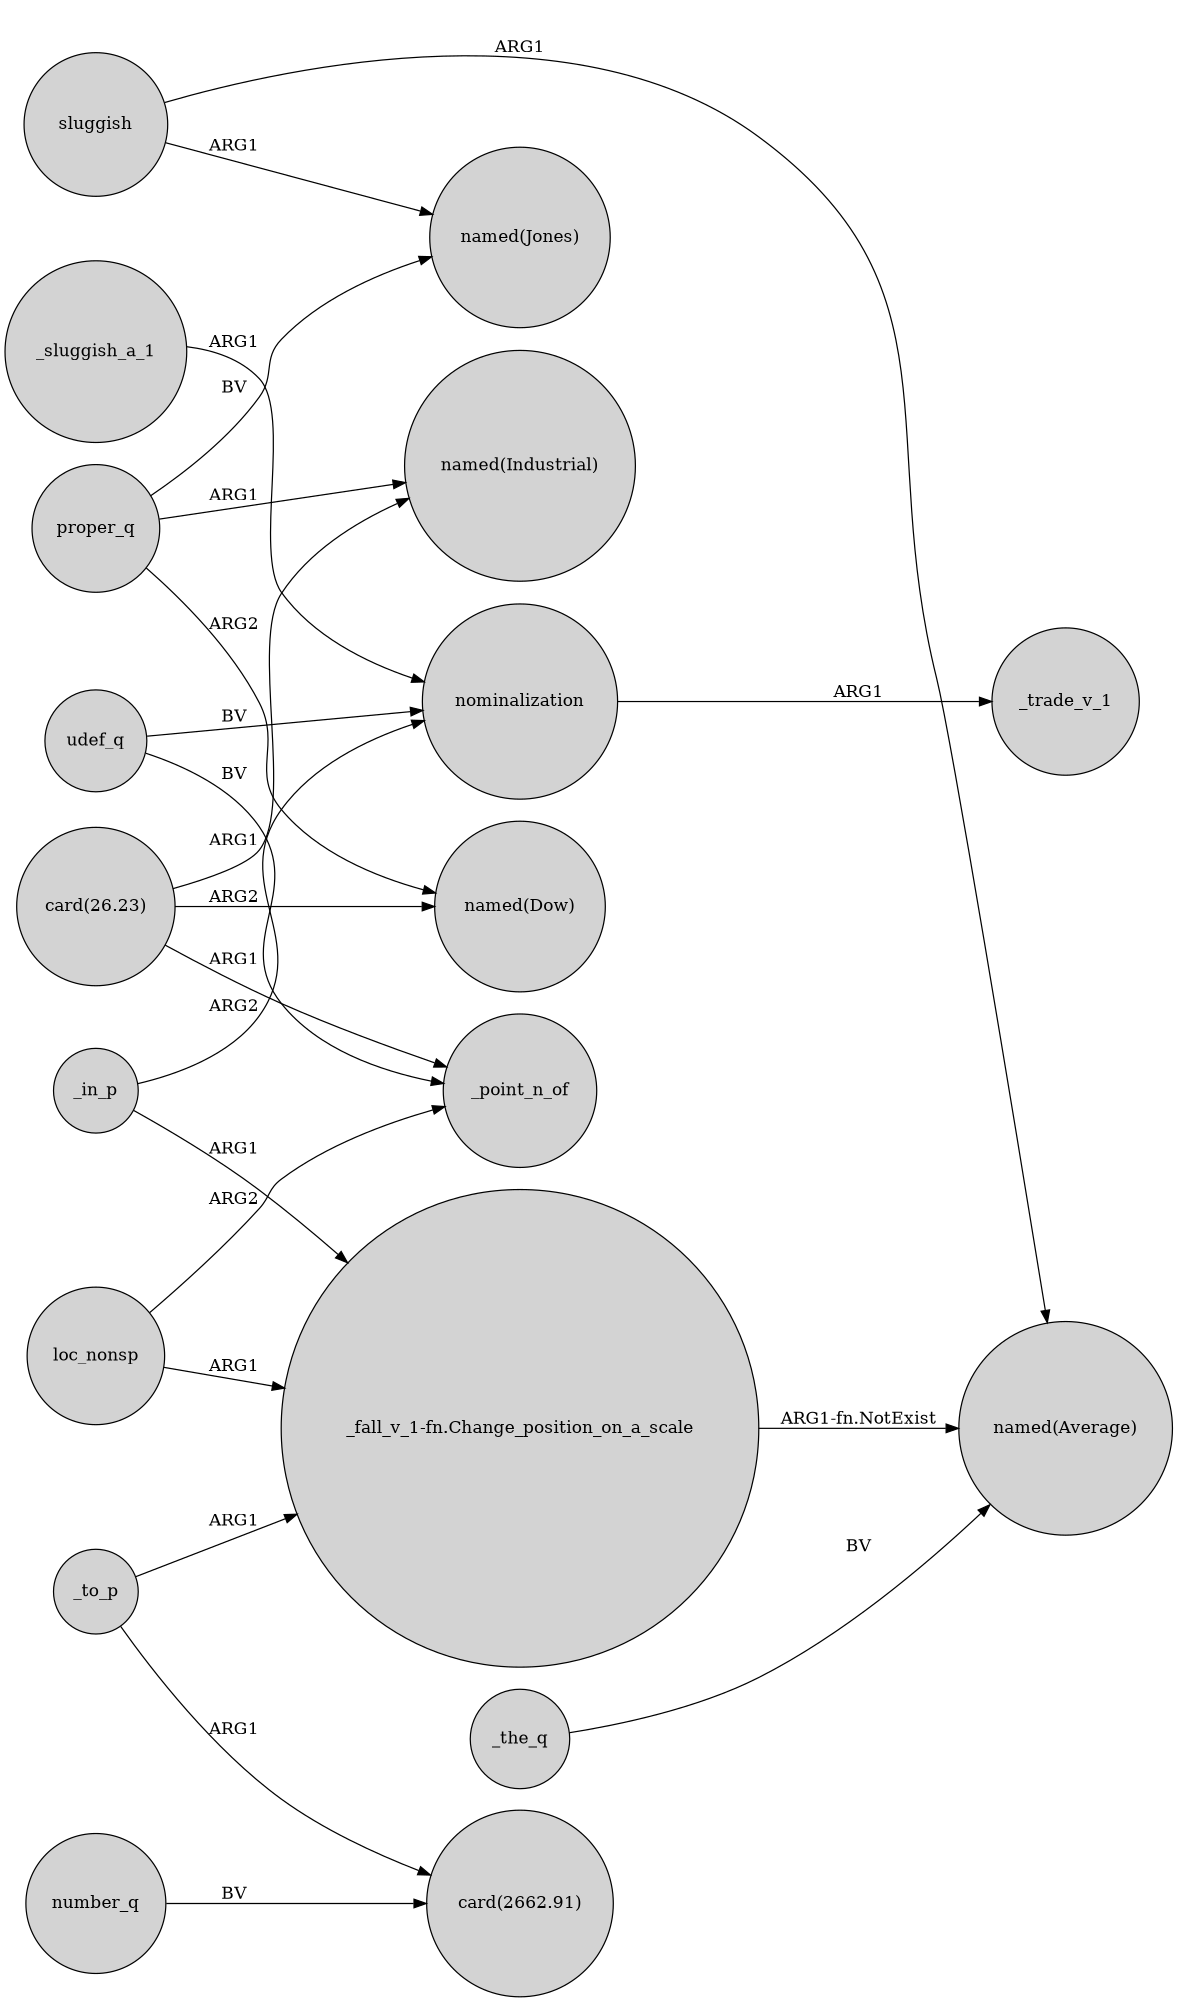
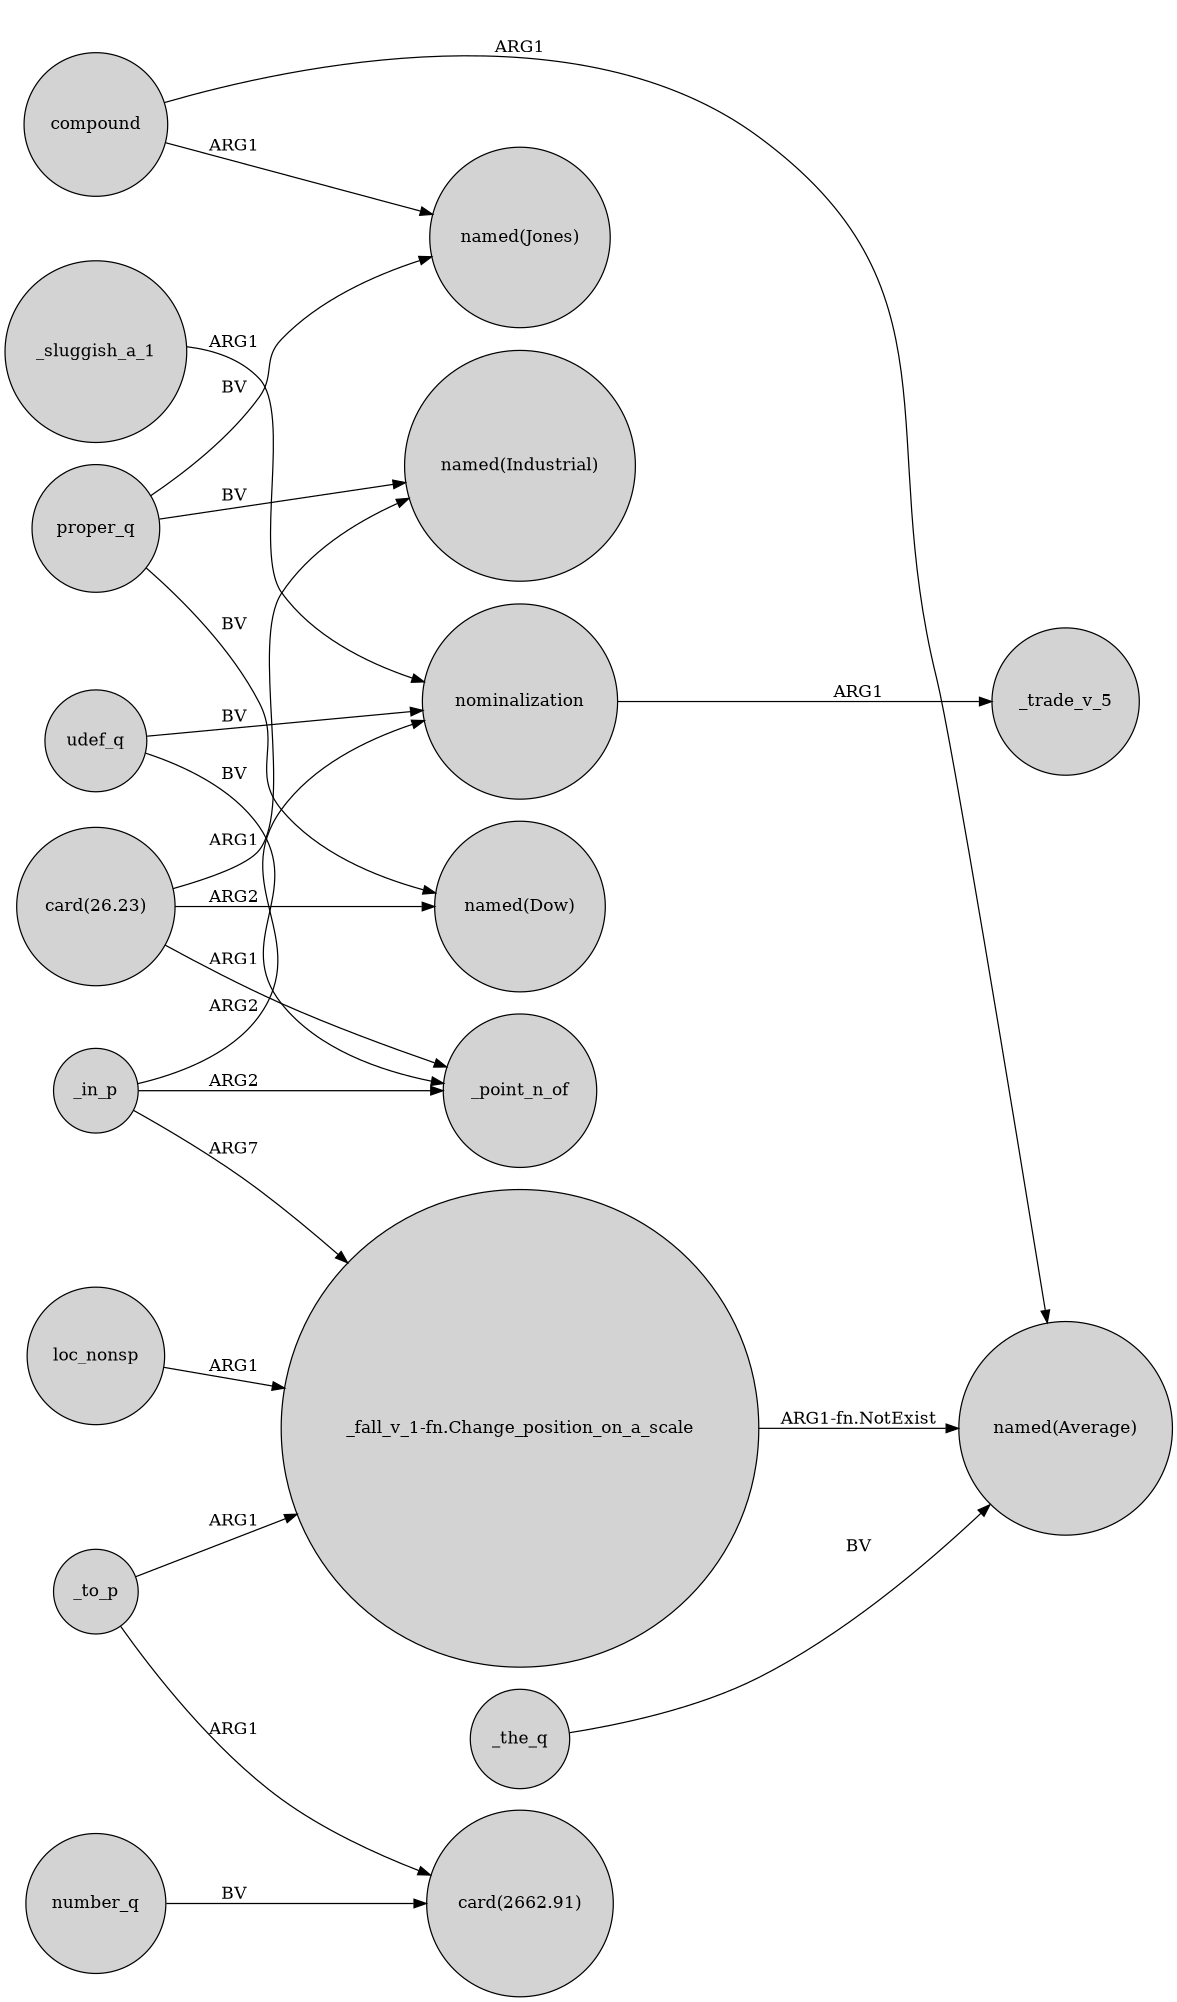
(96, 124) -> (96, 124)
(234, 496) -> (234, 496)
(234, 625) -> (234, 625)
(1066, 702) -> (1066, 702)
(234, 1149) -> (234, 1149)
(274, 1186) -> (285, 1091)
